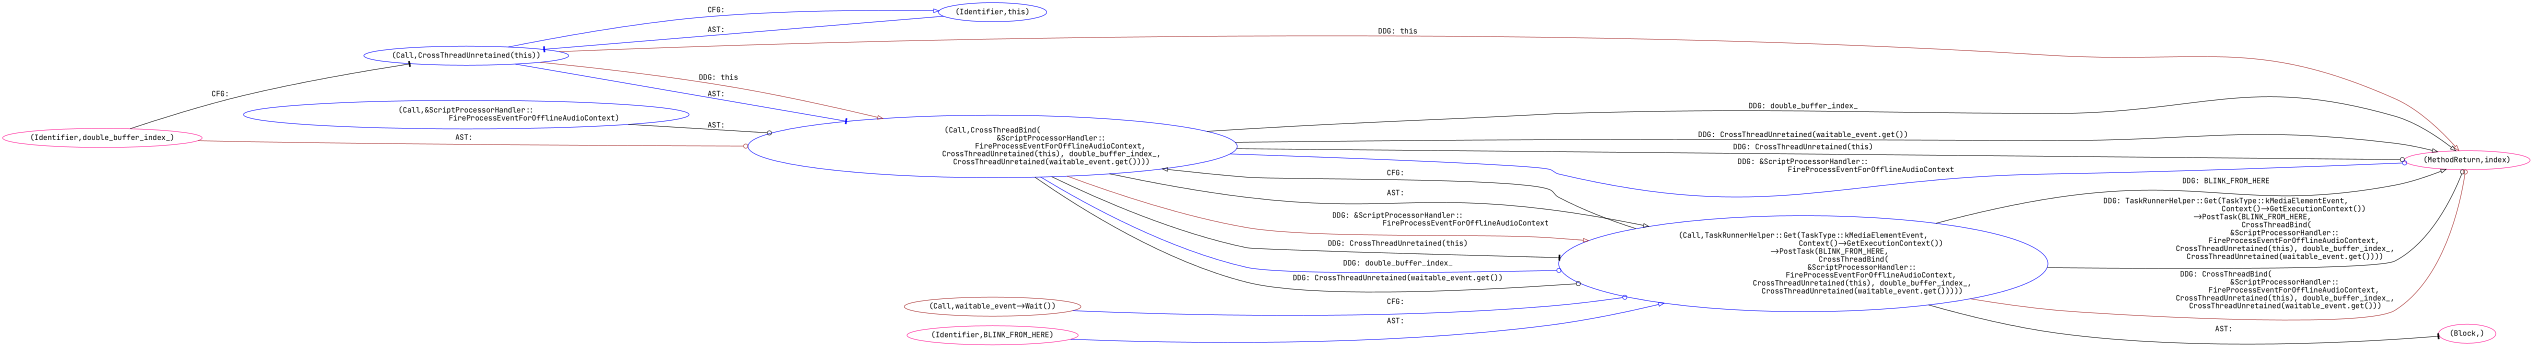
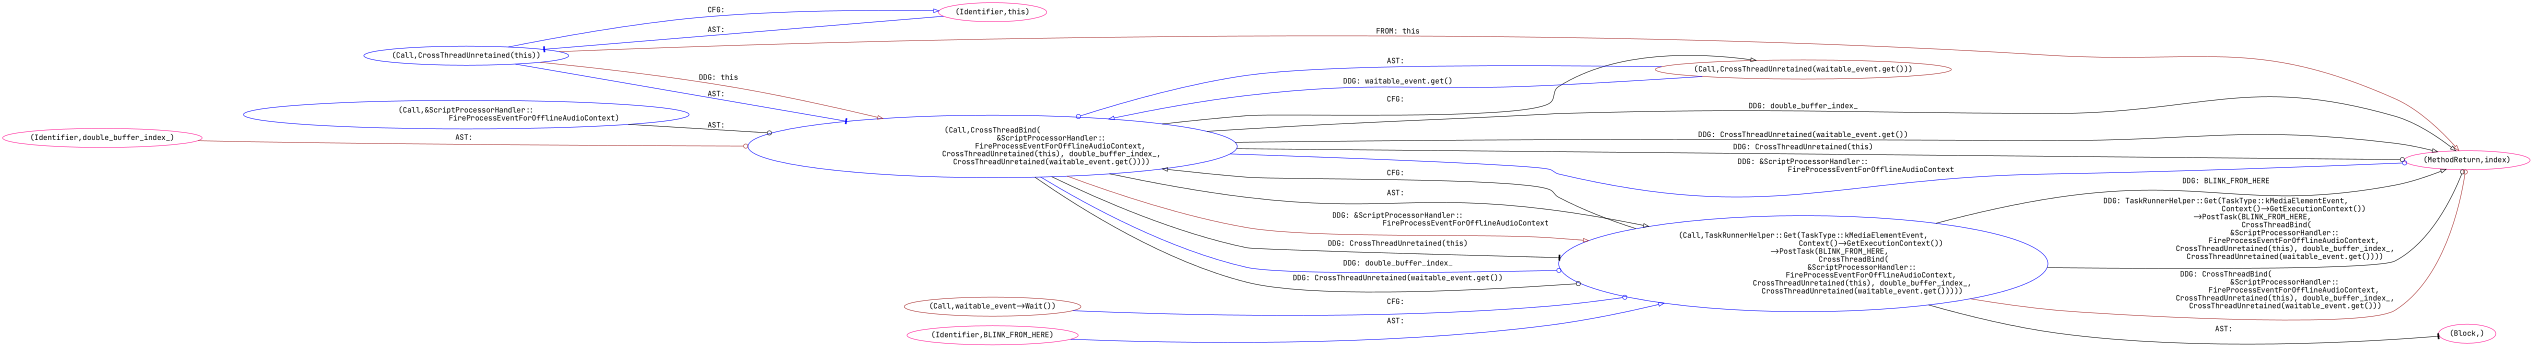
(993, 12) -> (993, 12)
(1398, 32) -> (1398, 32)
none -> (1803, 70)
(267, 90) -> none
